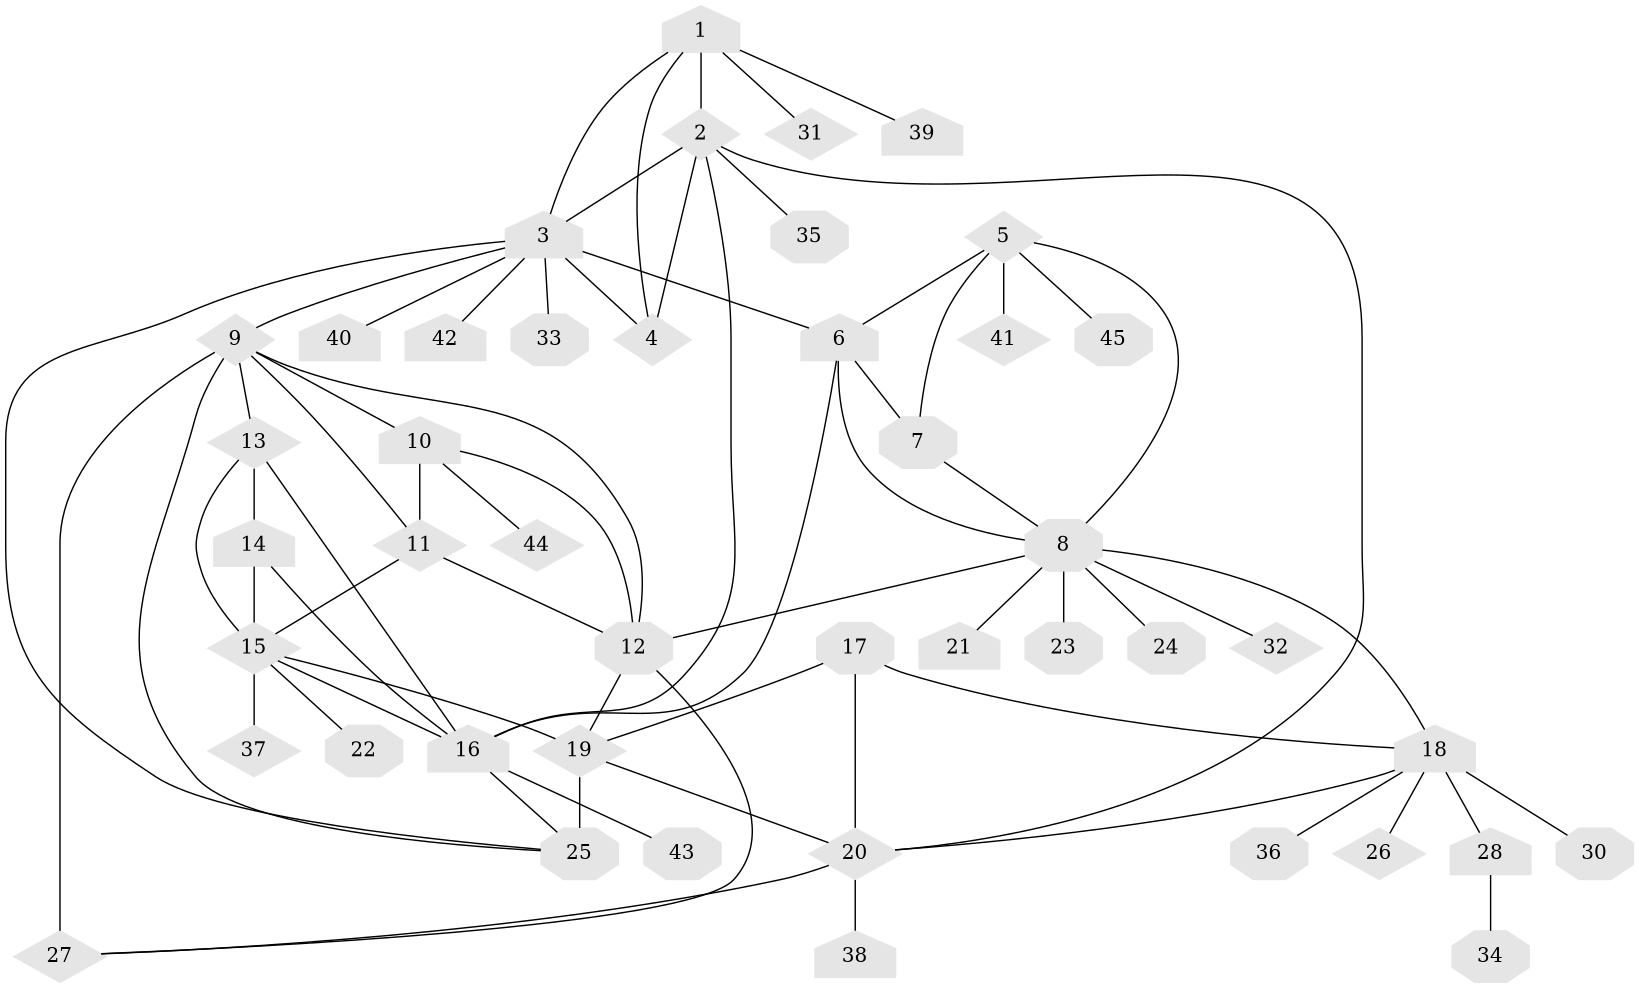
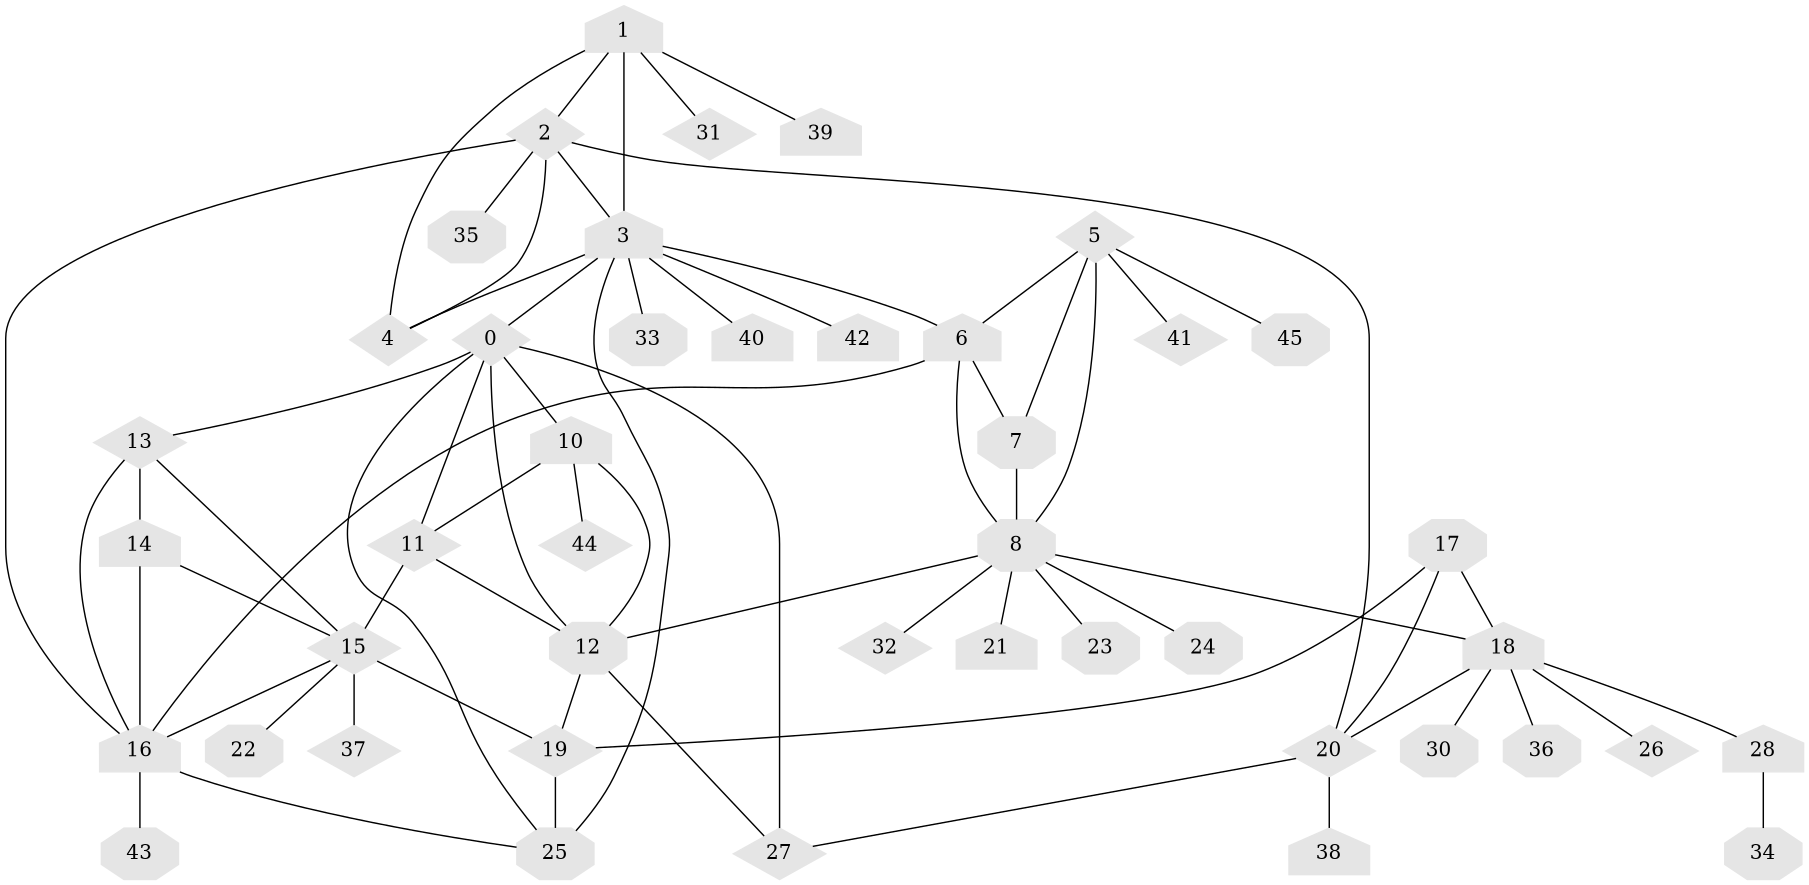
(236, 340) -> (491, 340)
(717, 802) -> none
